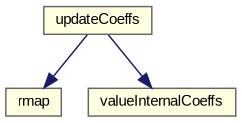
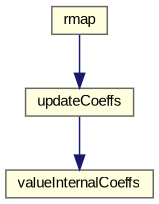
(70, 56) -> (80, 54)
